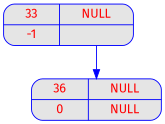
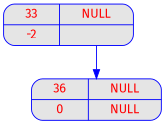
(32, 35) -> (32, 35)
